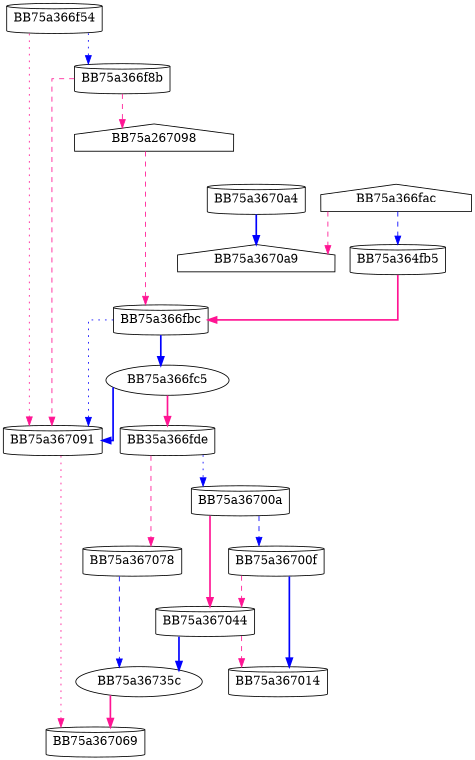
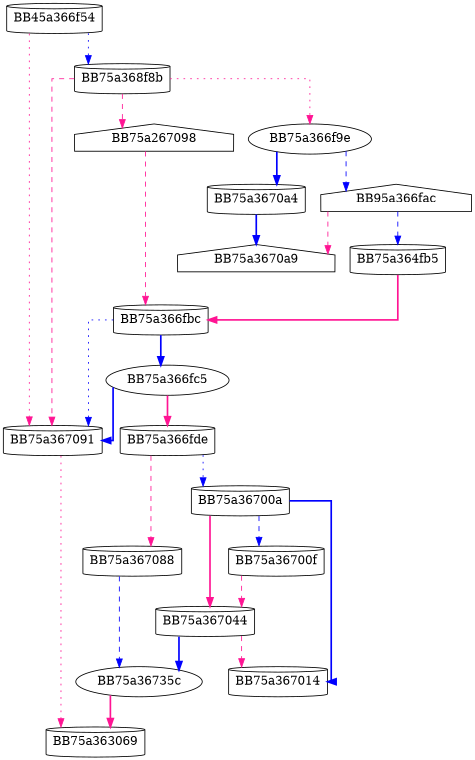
(54, 18) -> (54, 18)
(122, 79) -> (122, 79)
none -> (310, 139)
(396, 199) -> (396, 199)
(167, 441) -> (167, 441)
(132, 561) -> (132, 561)
(289, 617) -> (331, 571)
(95, 742) -> (95, 742)
